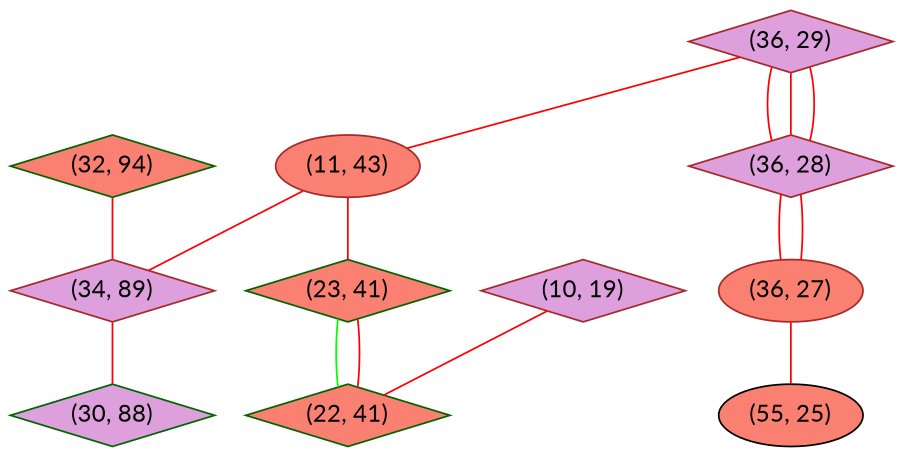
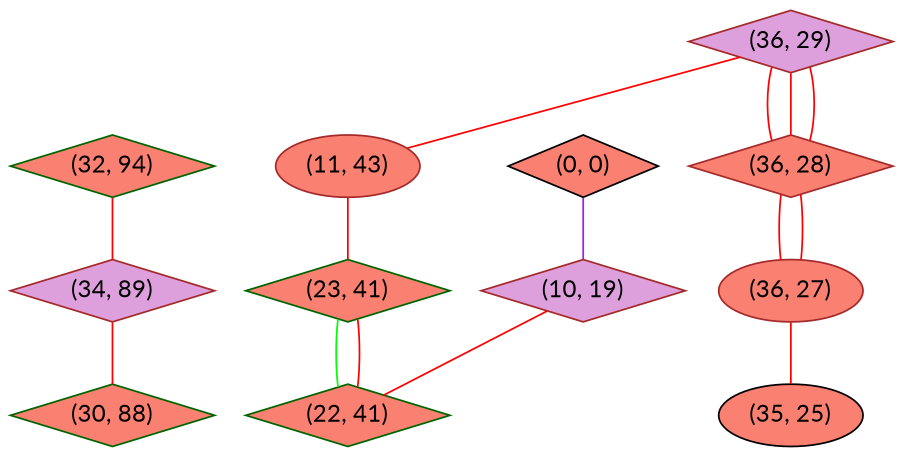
none -> (583, 166)
(791, 166) -> (791, 166)
(226, 231) -> none
(112, 415) -> (112, 415)
(791, 415) -> (791, 415)
